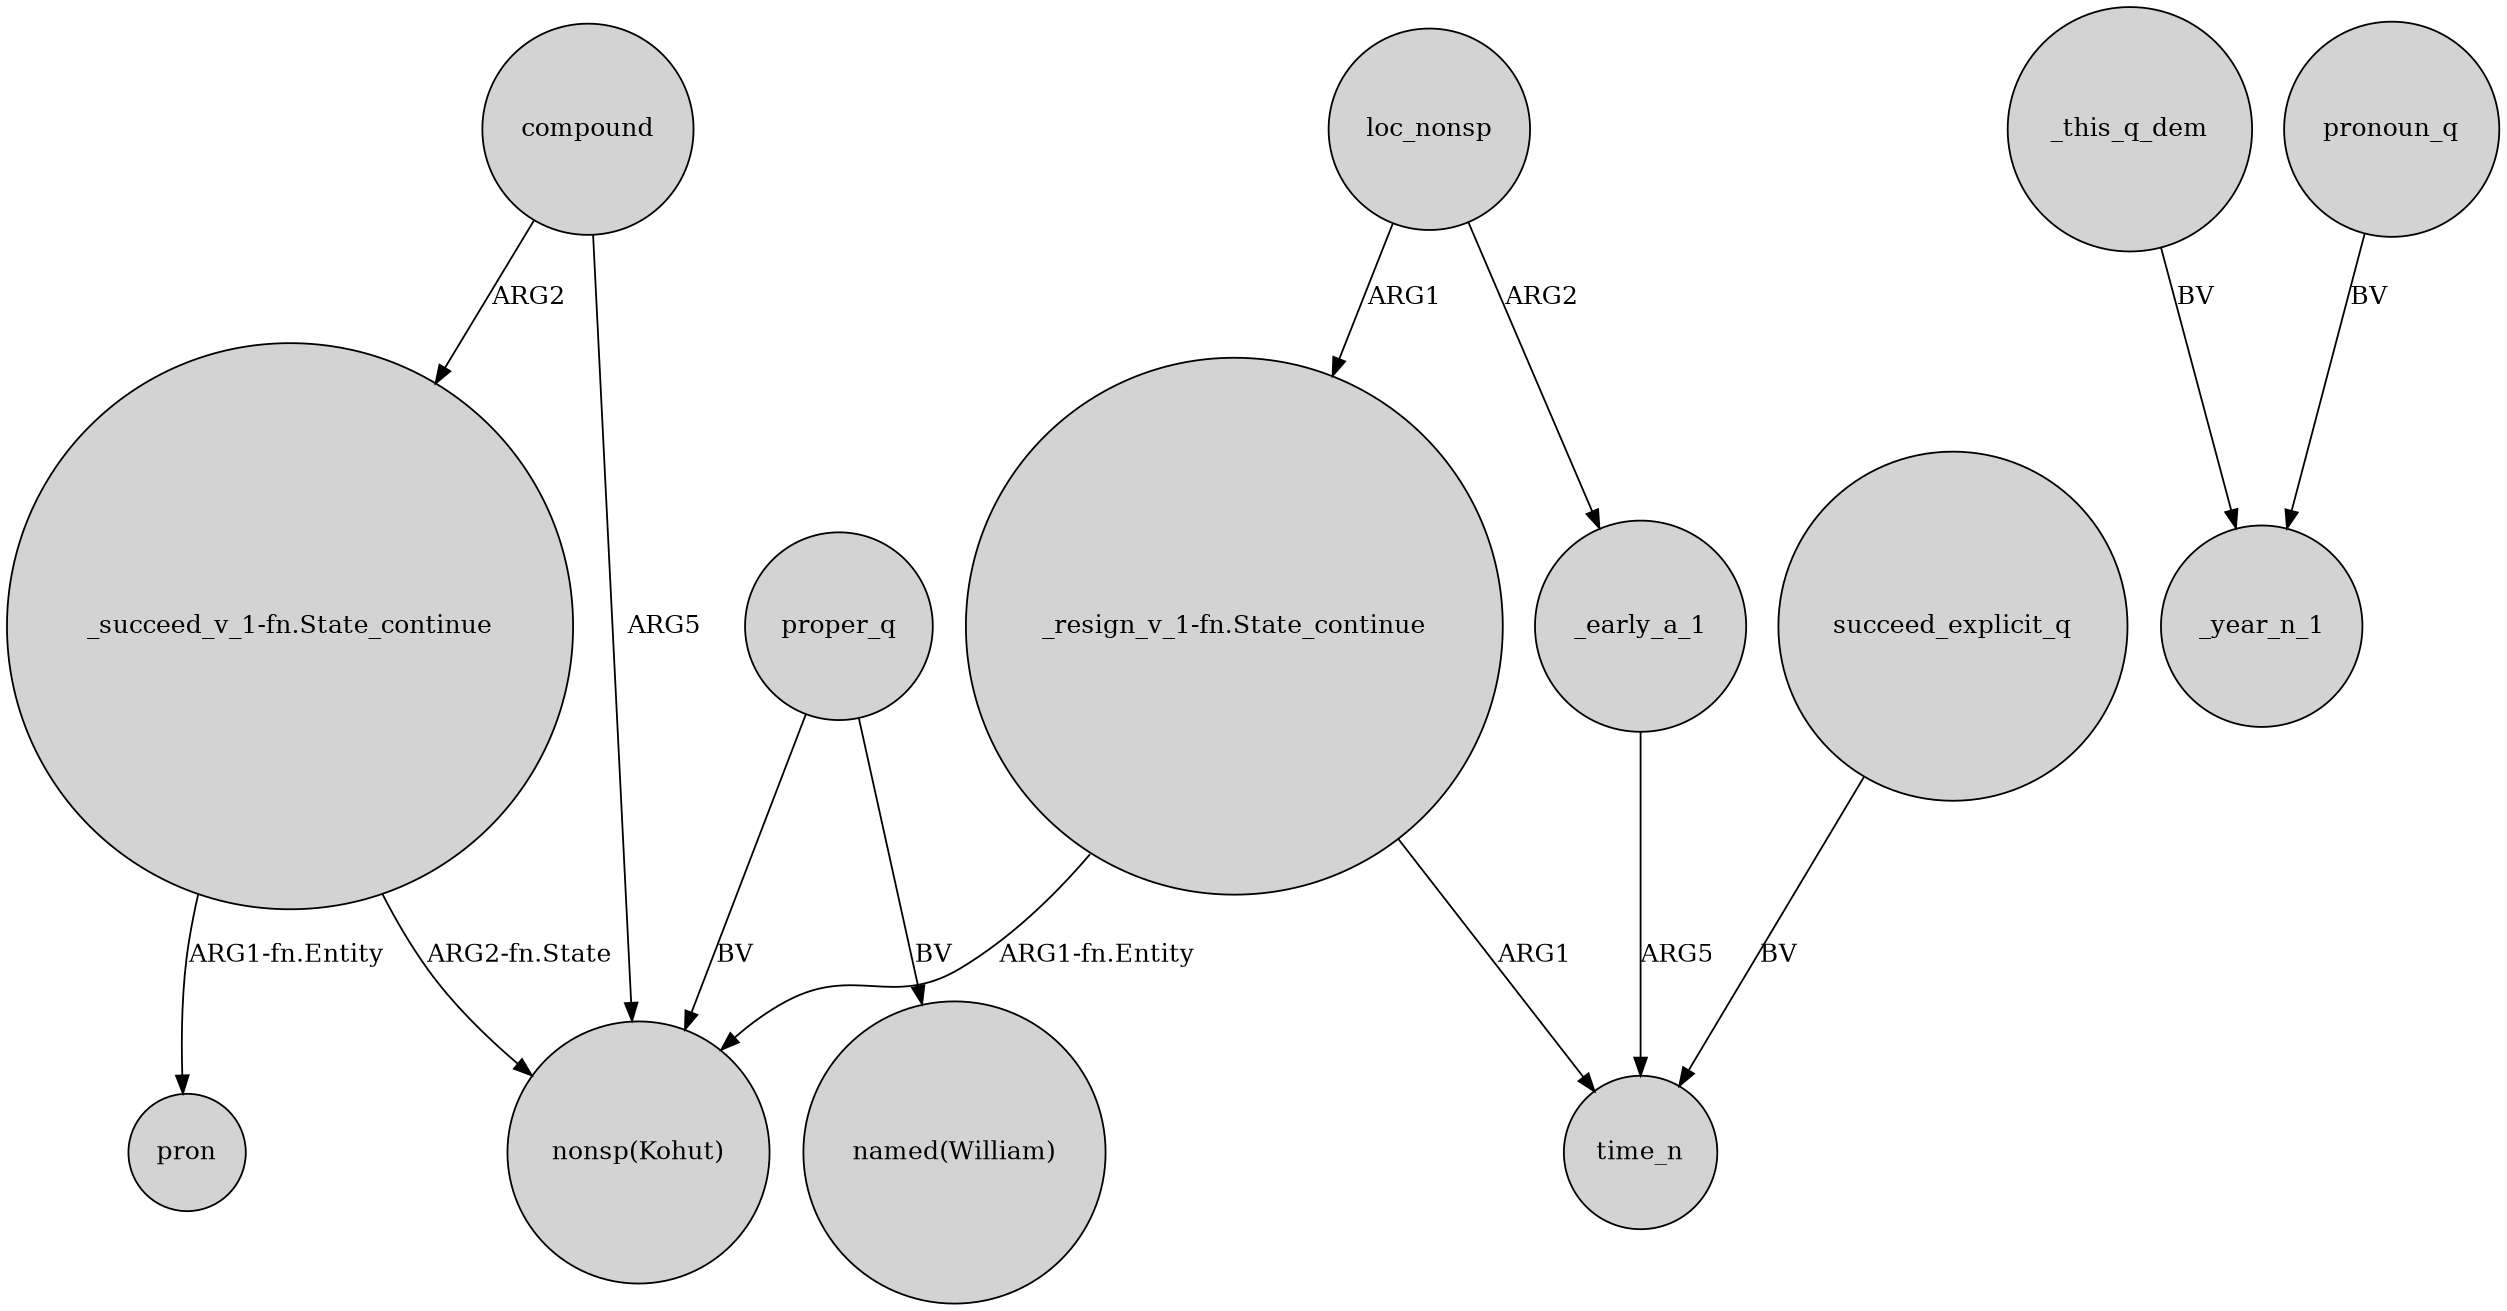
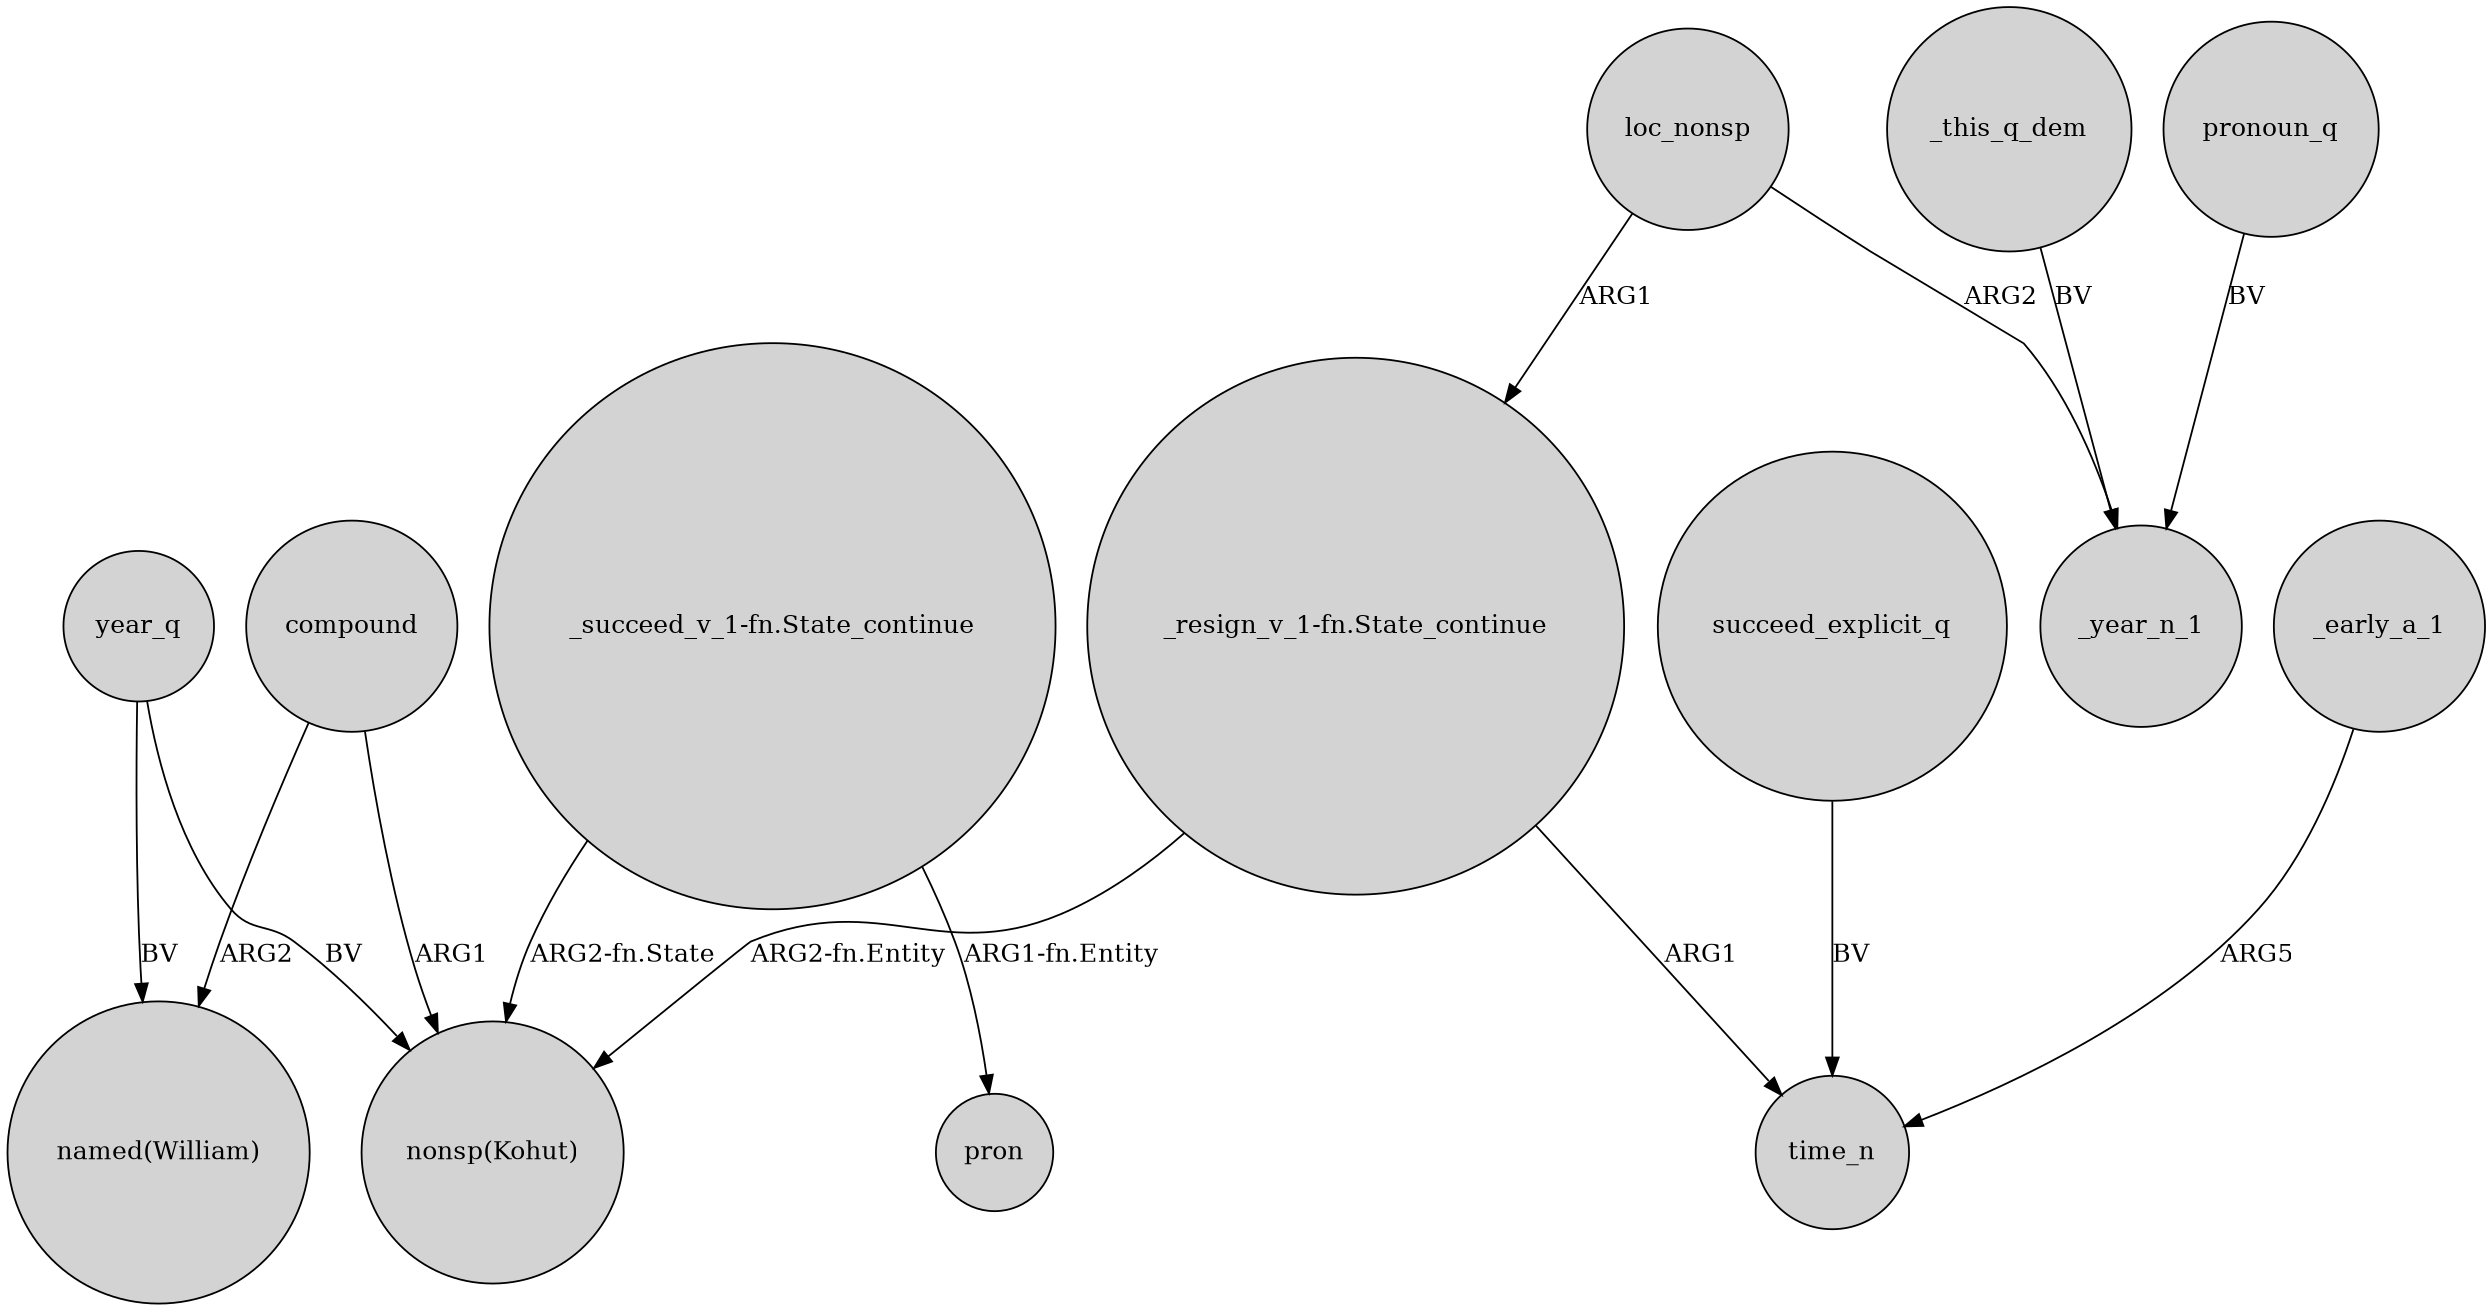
(490, 294) -> (253, 855)
(1530, 367) -> (1978, 316)
(665, 626) -> (452, 955)
(839, 626) -> (139, 626)
(1098, 955) -> (849, 955)
